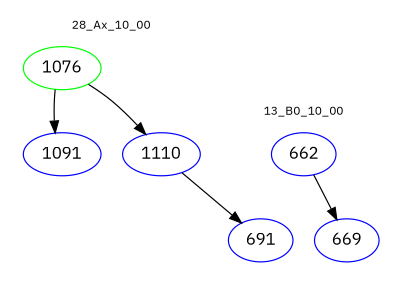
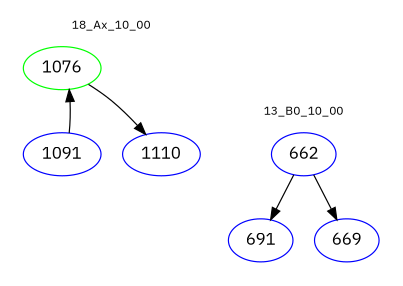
(112, 26) -> (112, 26)
(54, 105) -> (70, 117)
(207, 194) -> (285, 192)
